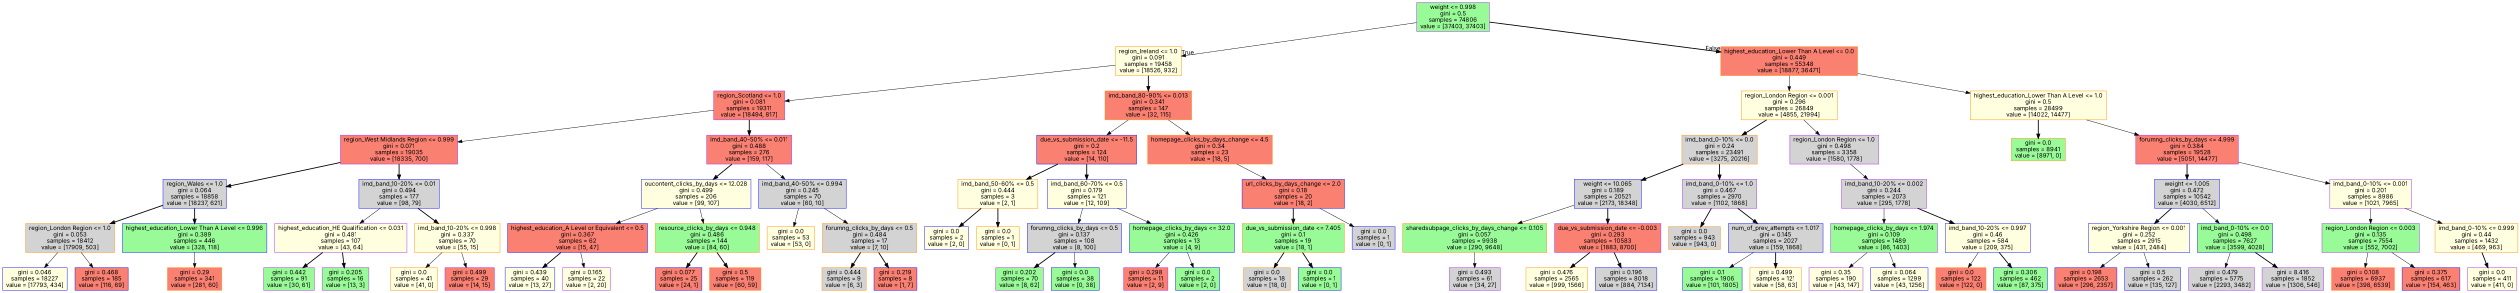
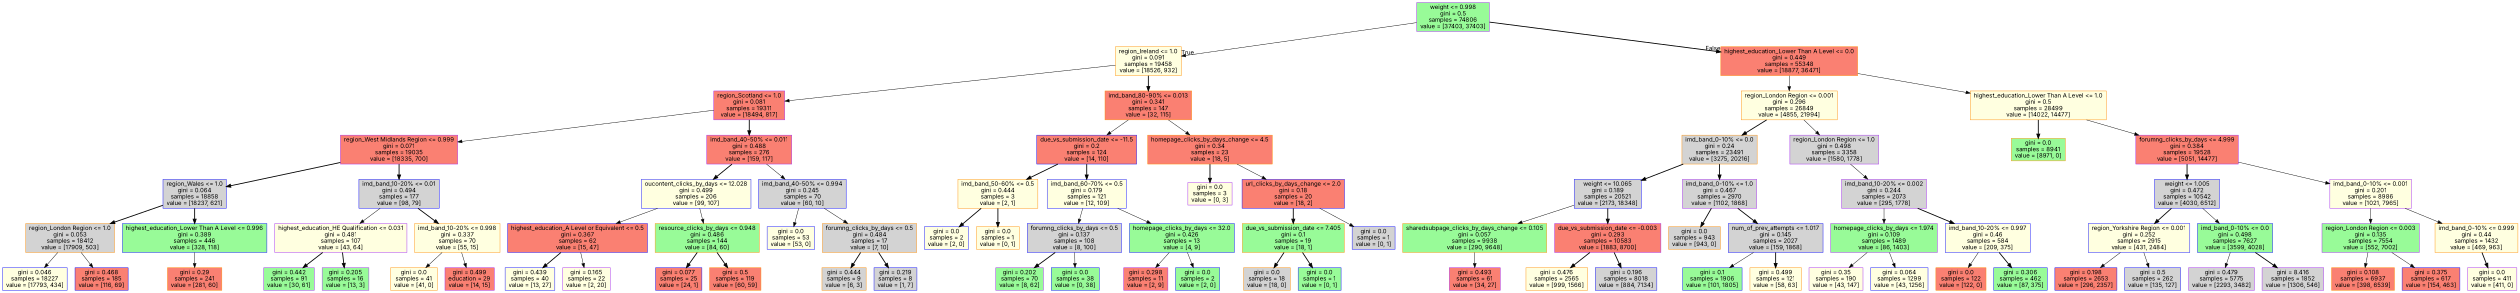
none -> (1210, 194)
(791, 238) -> (791, 238)
(195, 279) -> (195, 279)
(470, 279) -> (470, 279)
(895, 279) -> (895, 279)
(1475, 279) -> (1475, 279)
